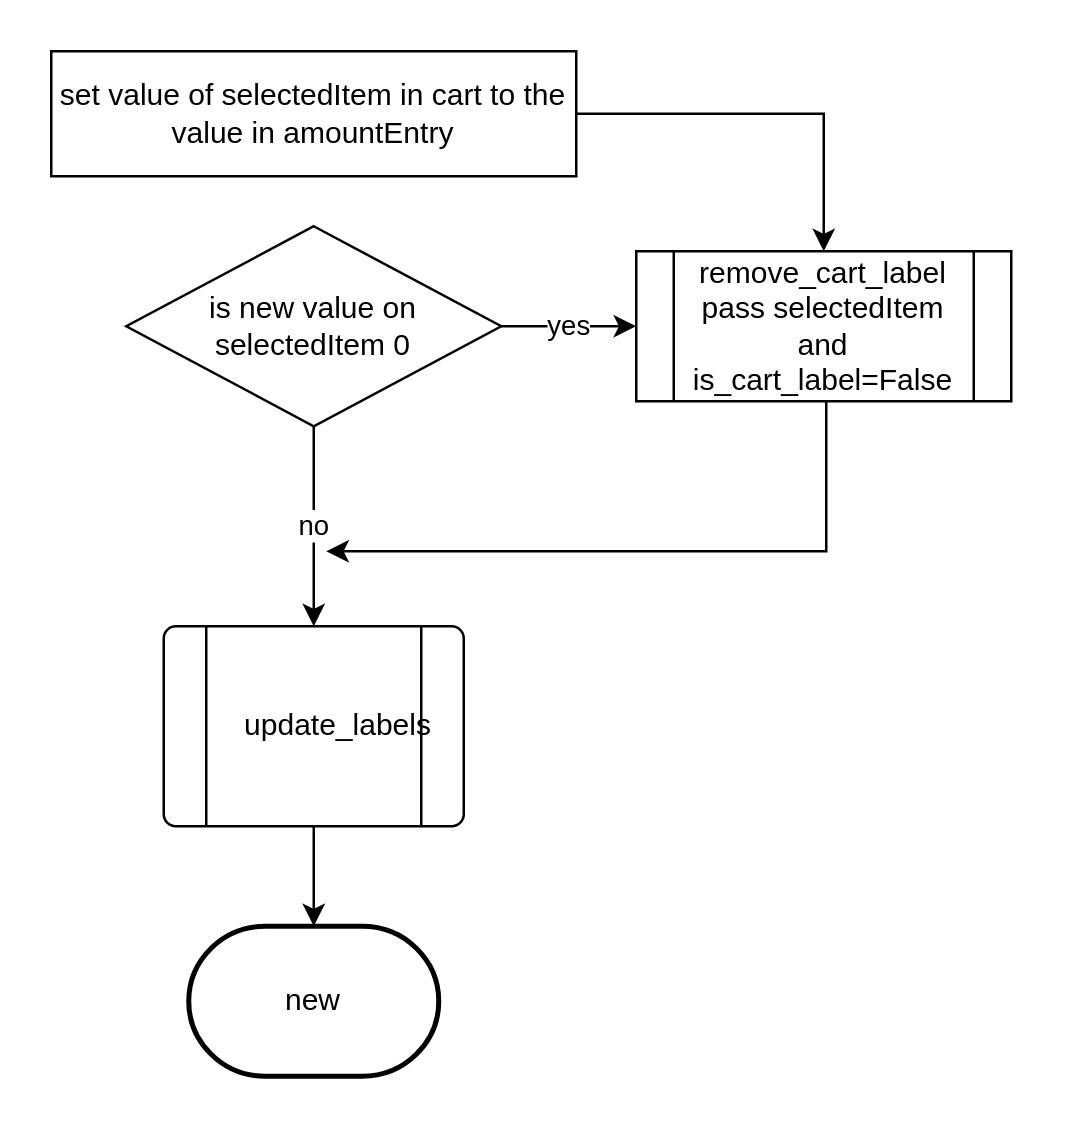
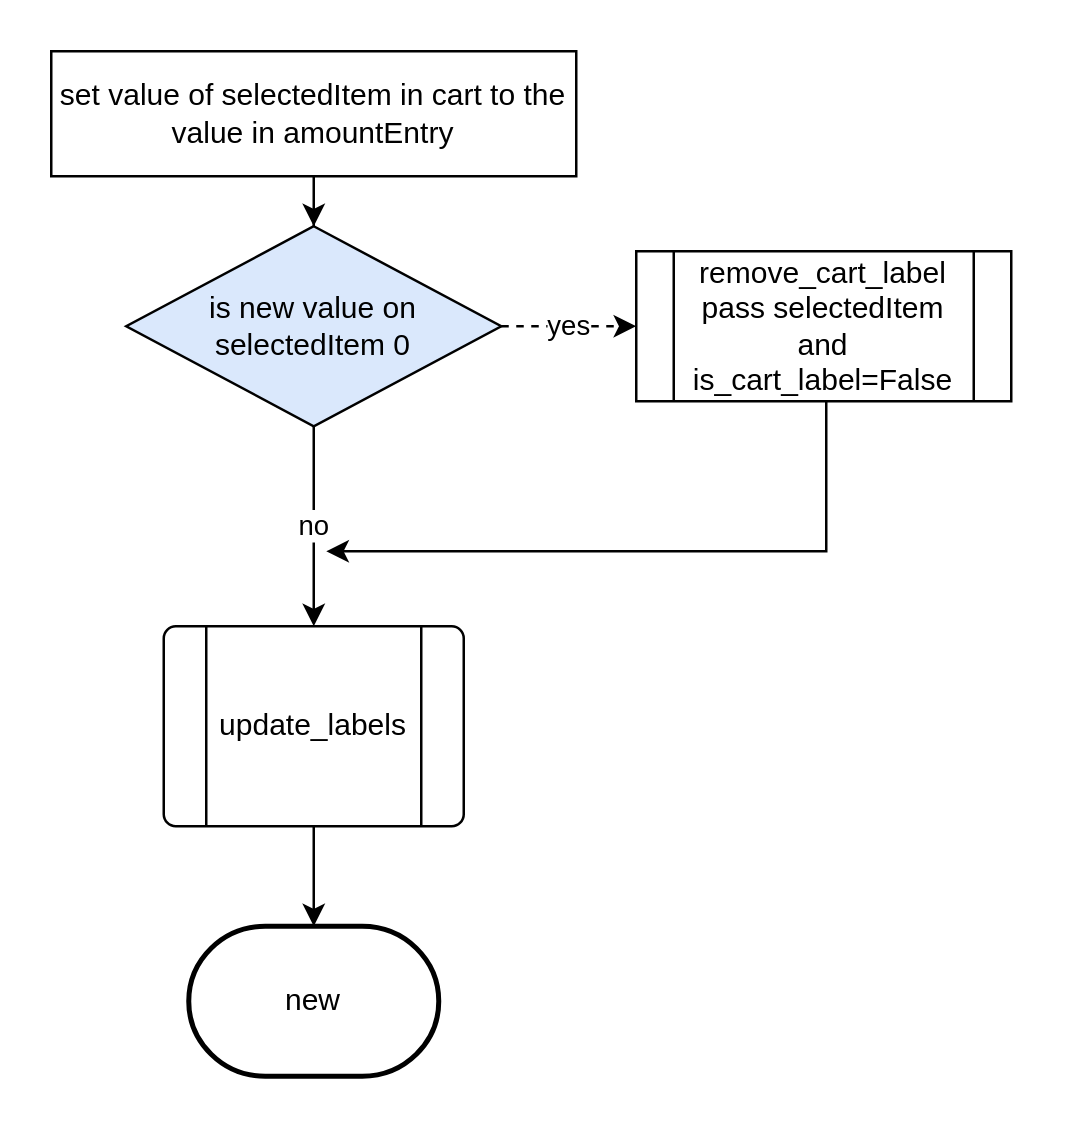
(761, 114) -> (314, 209)
(314, 326) -> (314, 326)
(527, 326) -> (527, 326)
(339, 726) -> (314, 726)
